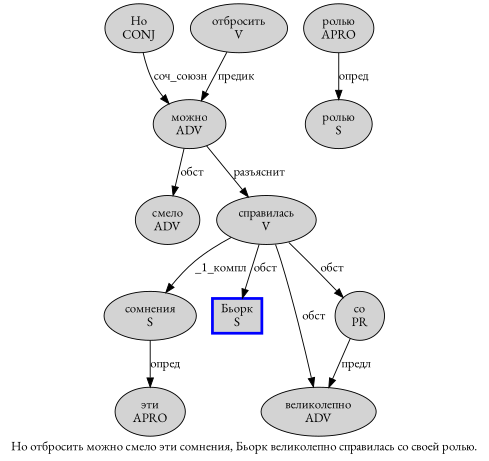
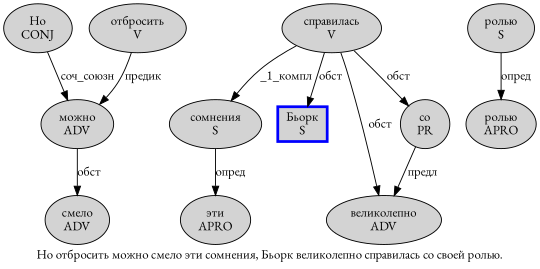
(339, 71) -> (501, 71)
(225, 168) -> none
